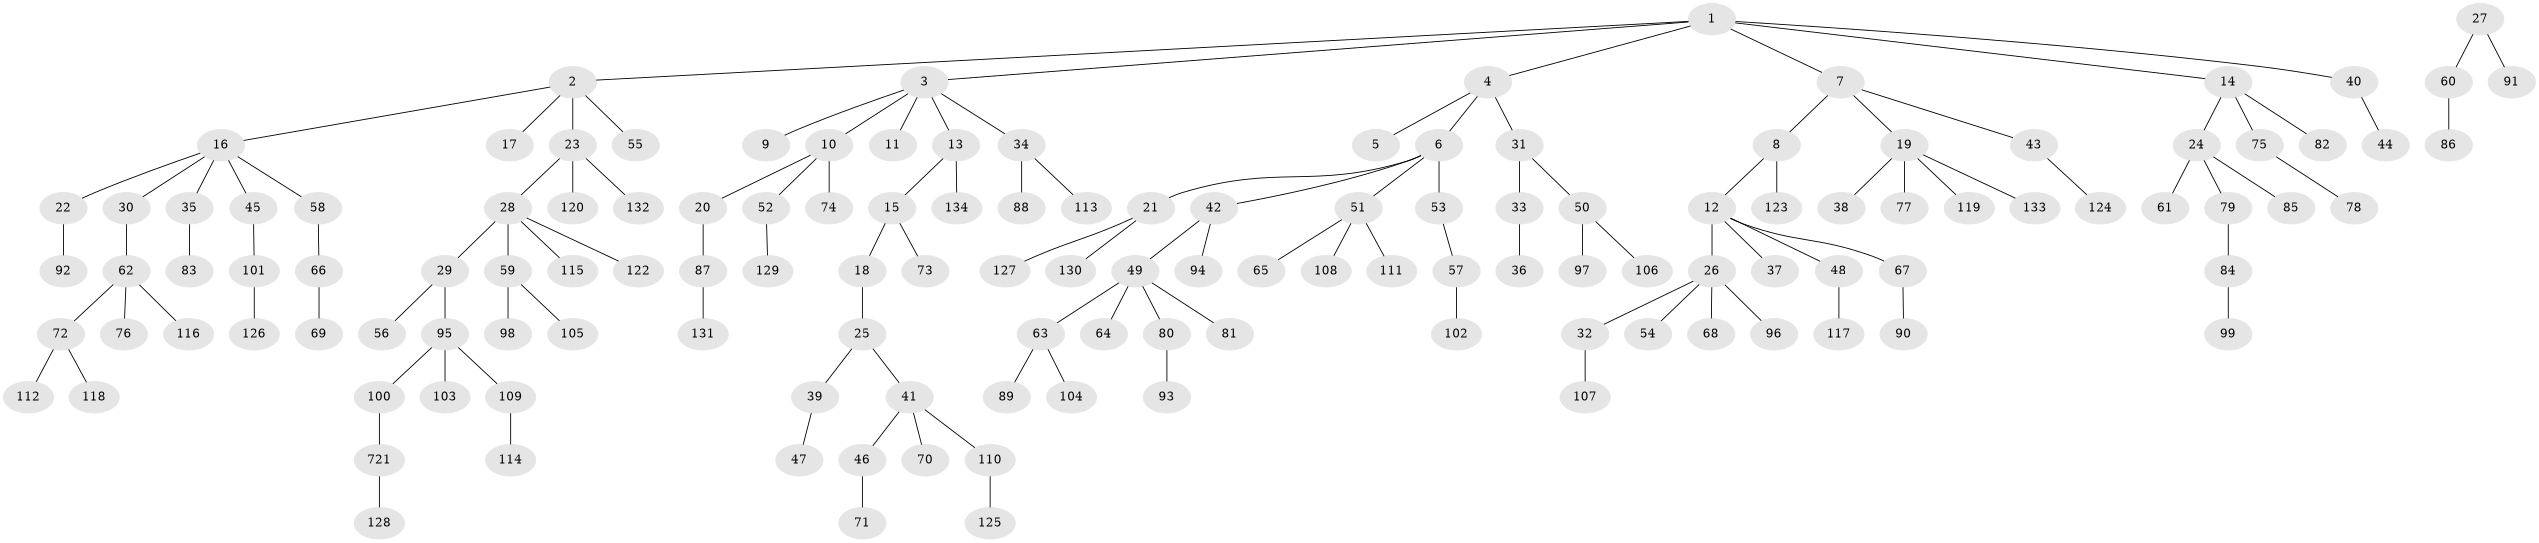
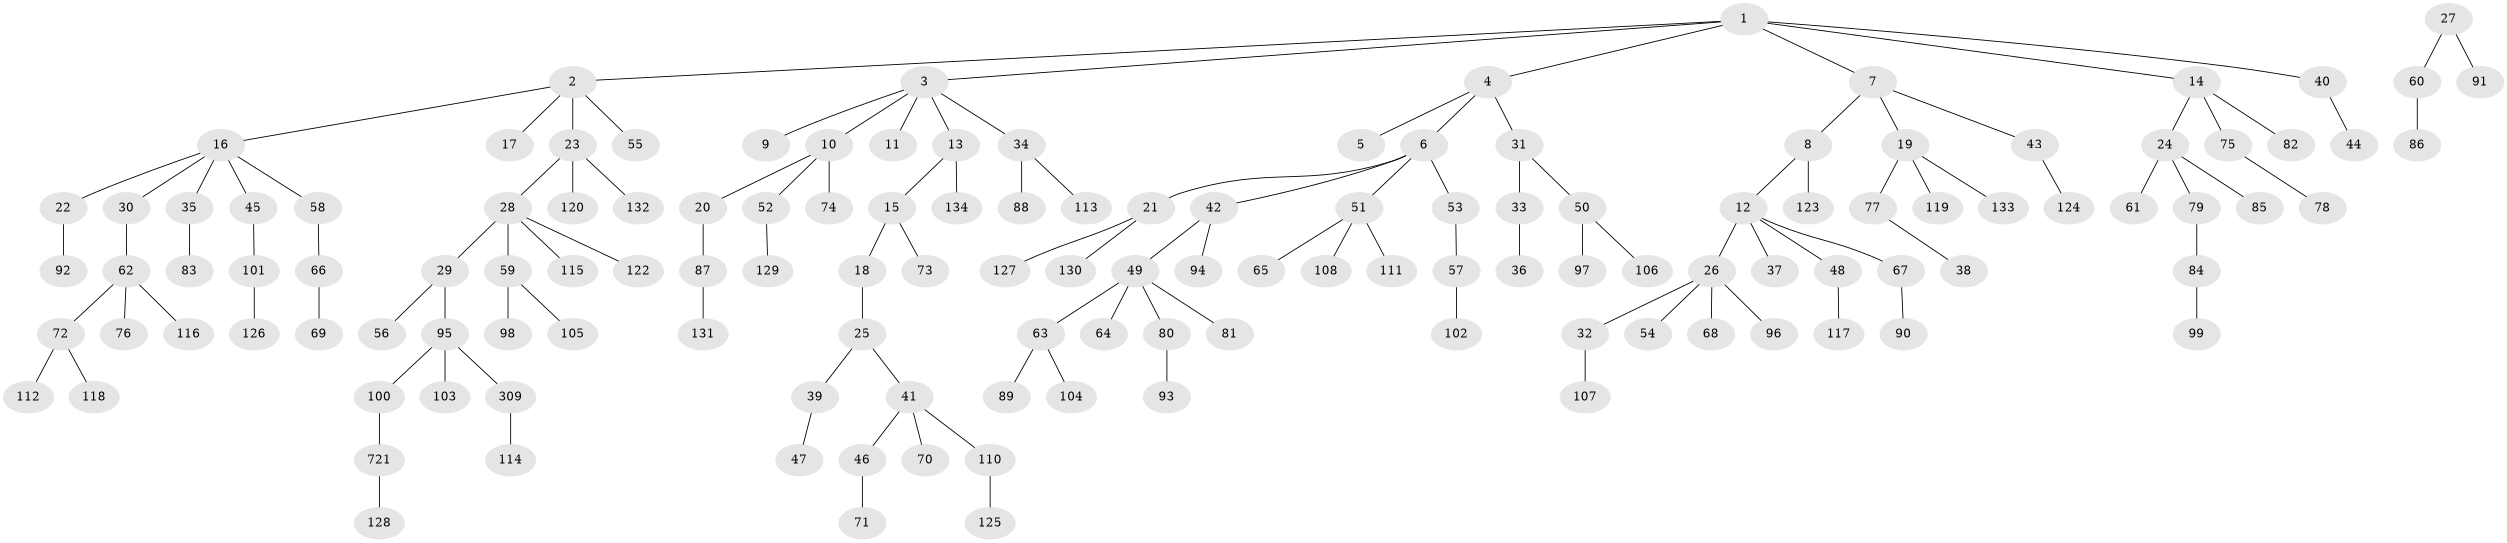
(1873, 177) -> (1919, 240)
(511, 397) -> (511, 397)
